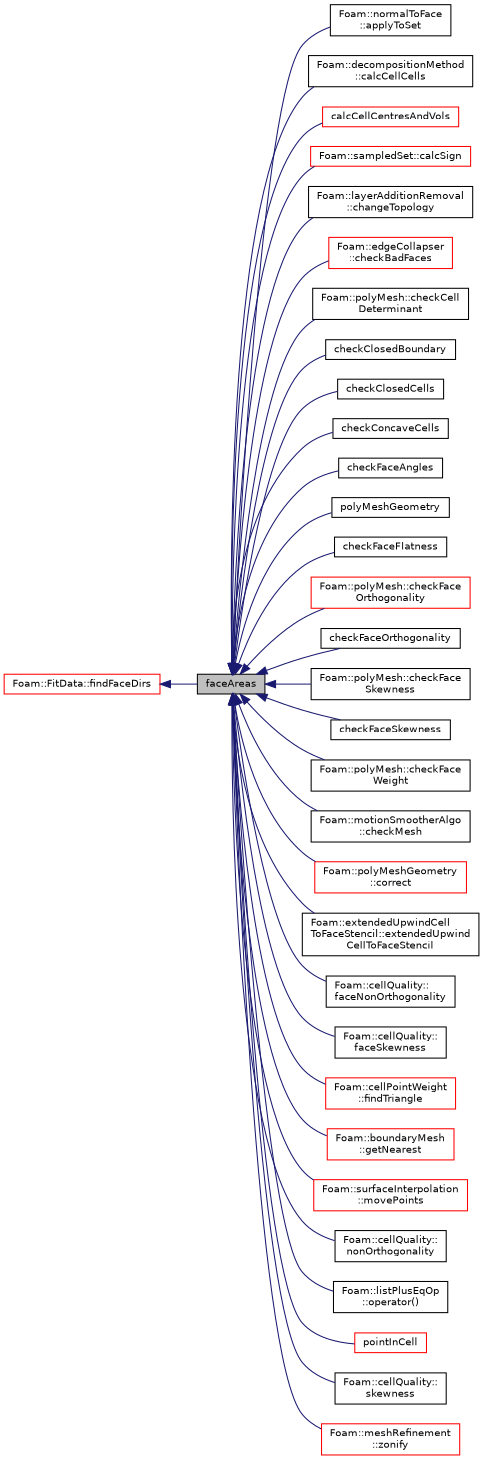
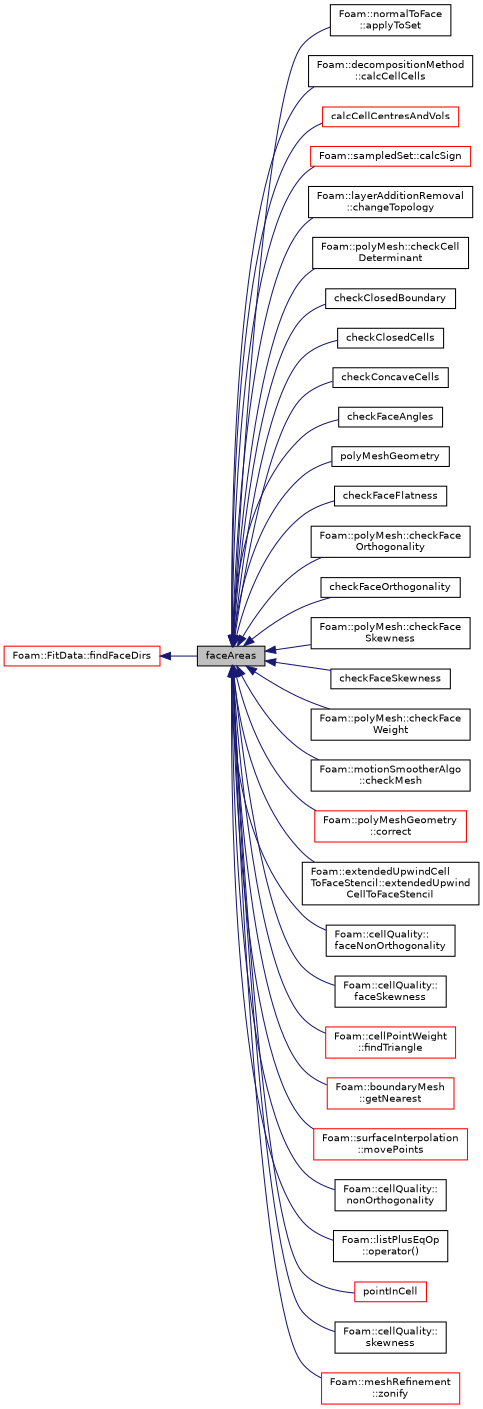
(391, 253) -> none
(391, 593) -> (391, 542)
